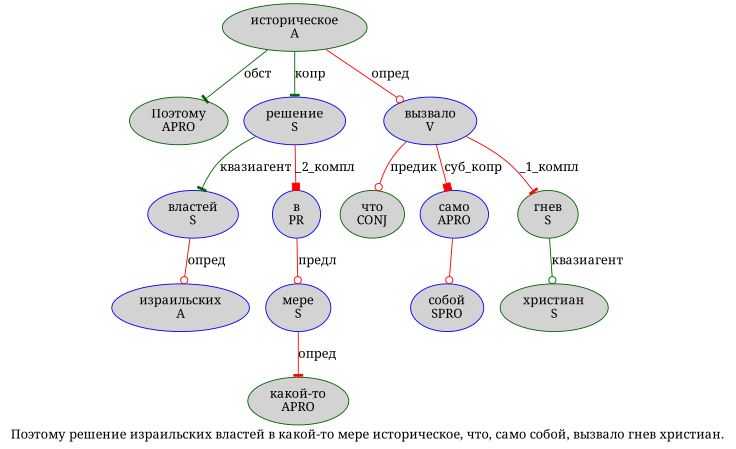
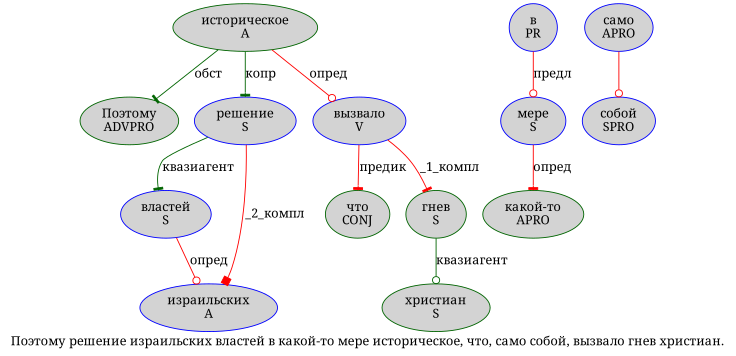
(179, 121) -> (129, 121)
(390, 161) -> (359, 165)
(295, 163) -> (243, 211)
(441, 163) -> none
